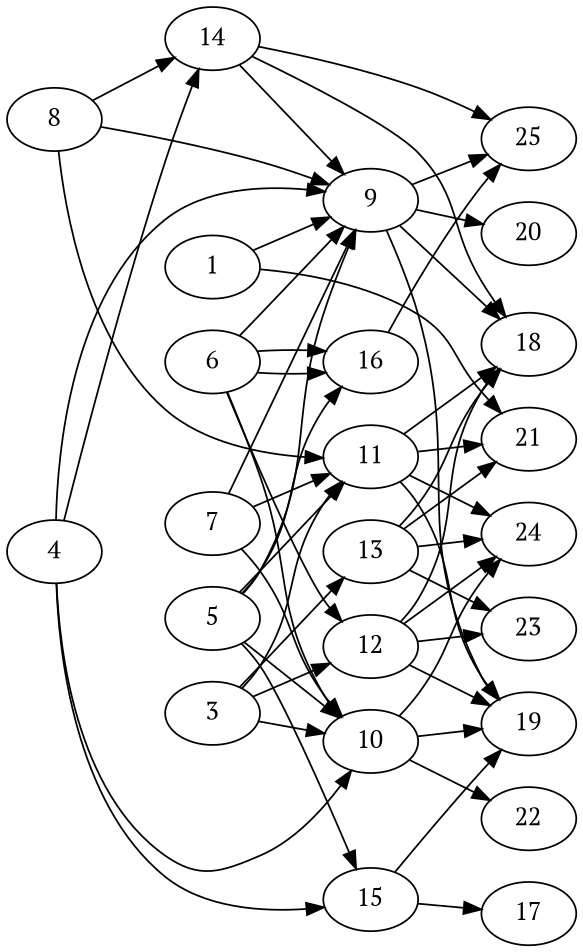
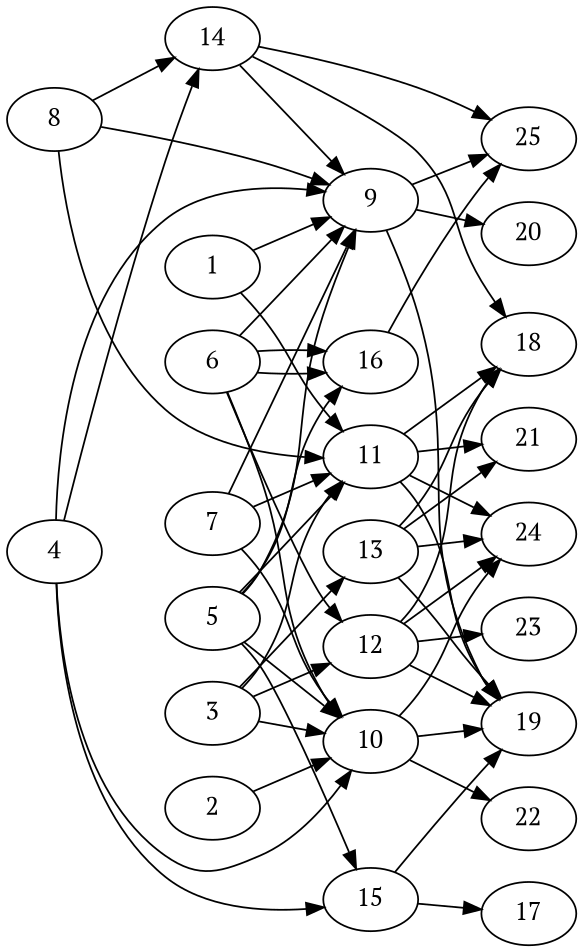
(443, 266) -> none
(388, 299) -> (277, 338)
(442, 586) -> (442, 628)
none -> (213, 808)
